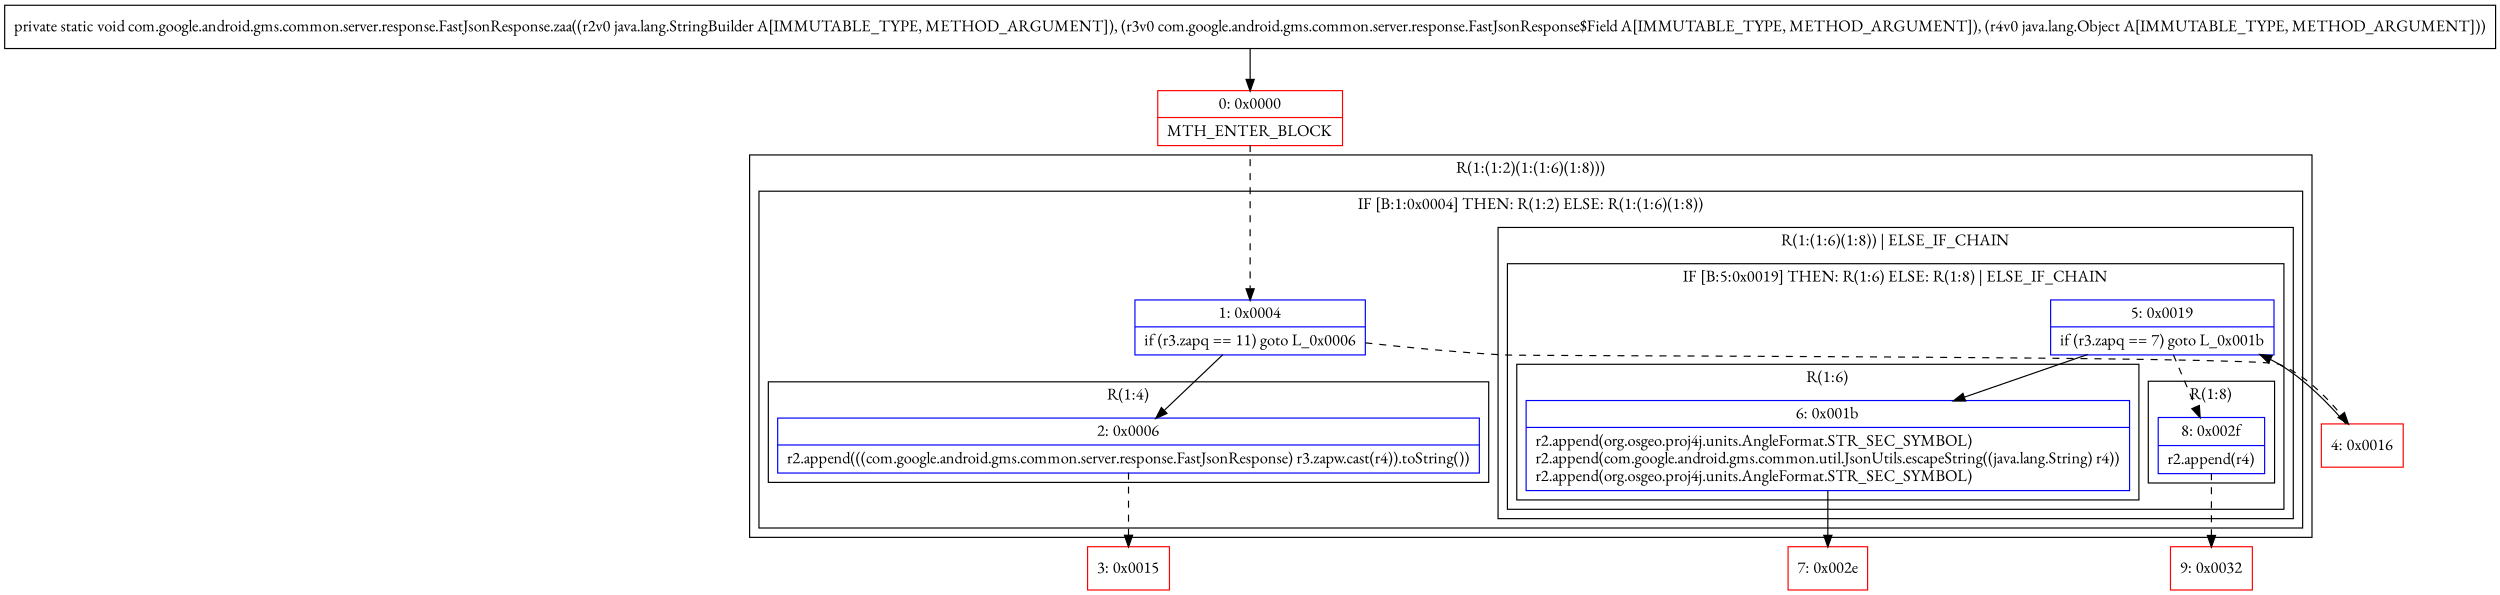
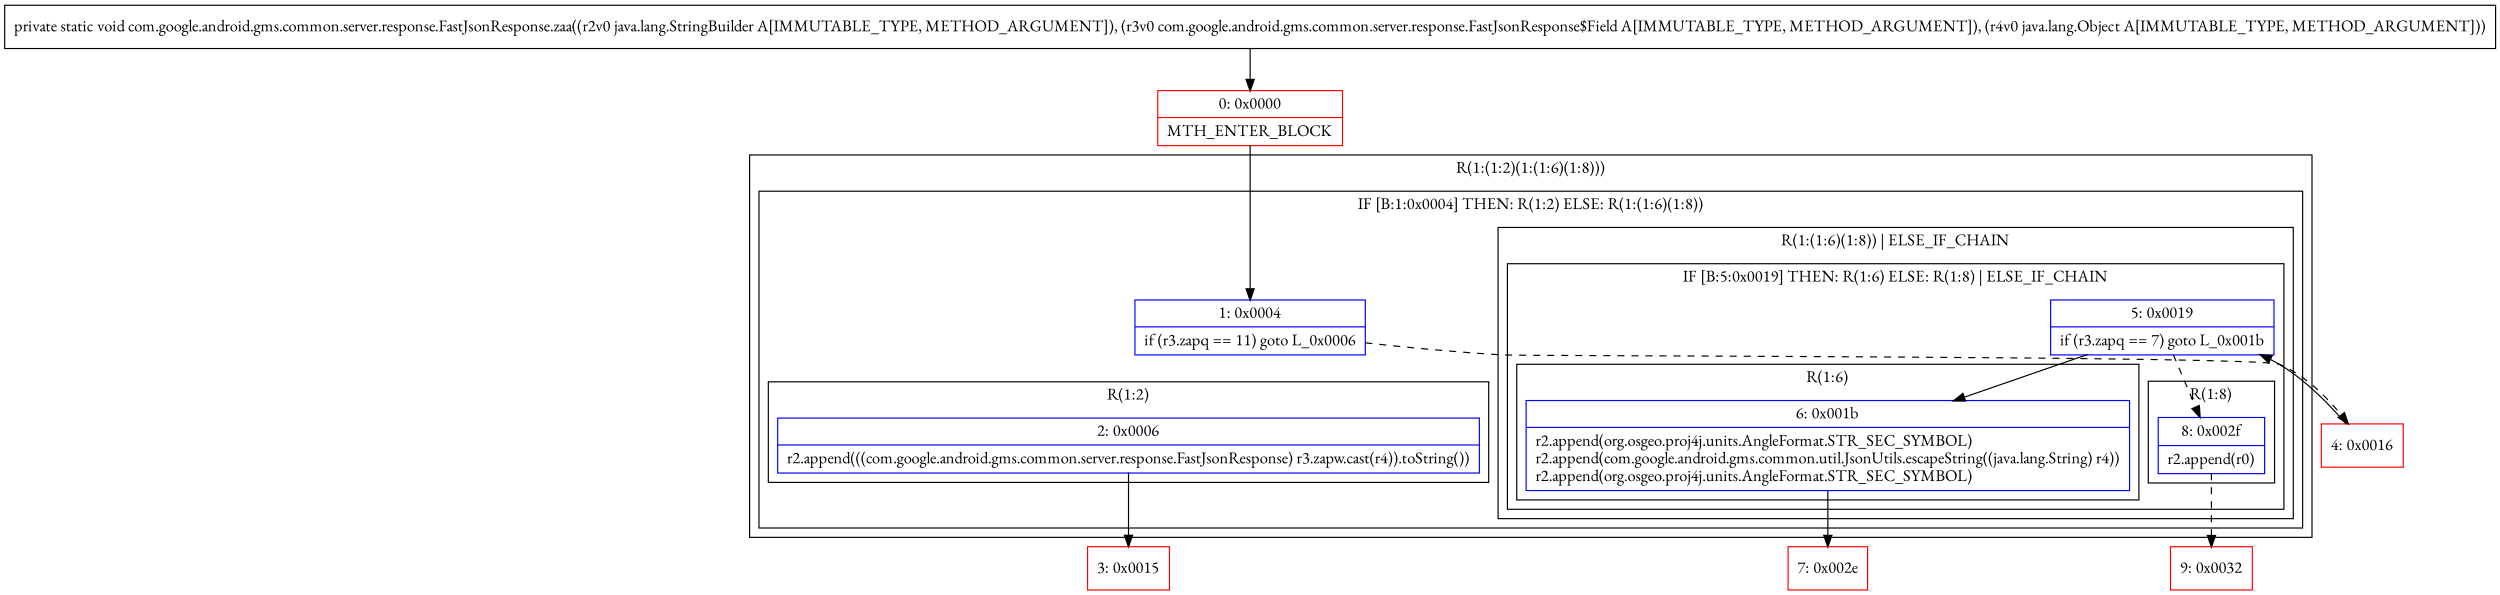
(1250, 217) -> (1250, 217)
(1186, 389) -> none
(1129, 395) -> (1129, 395)
(2211, 459) -> (2211, 459)
(1129, 504) -> (1129, 504)
